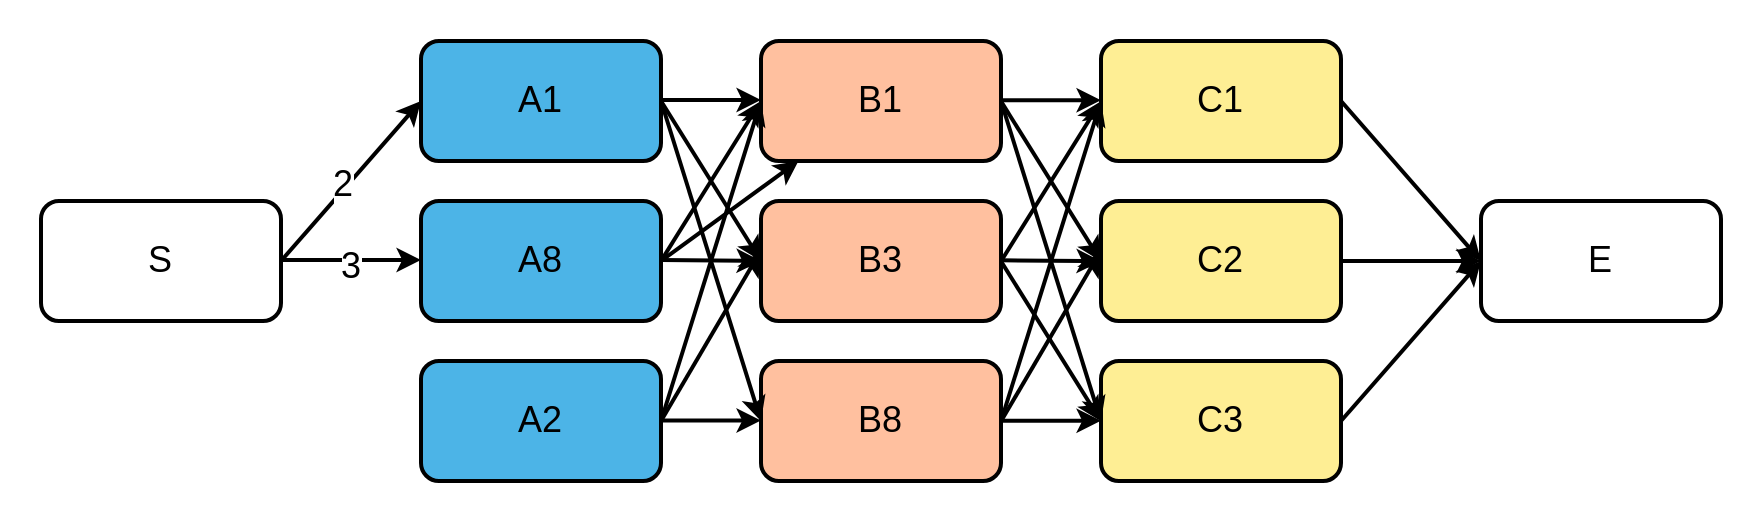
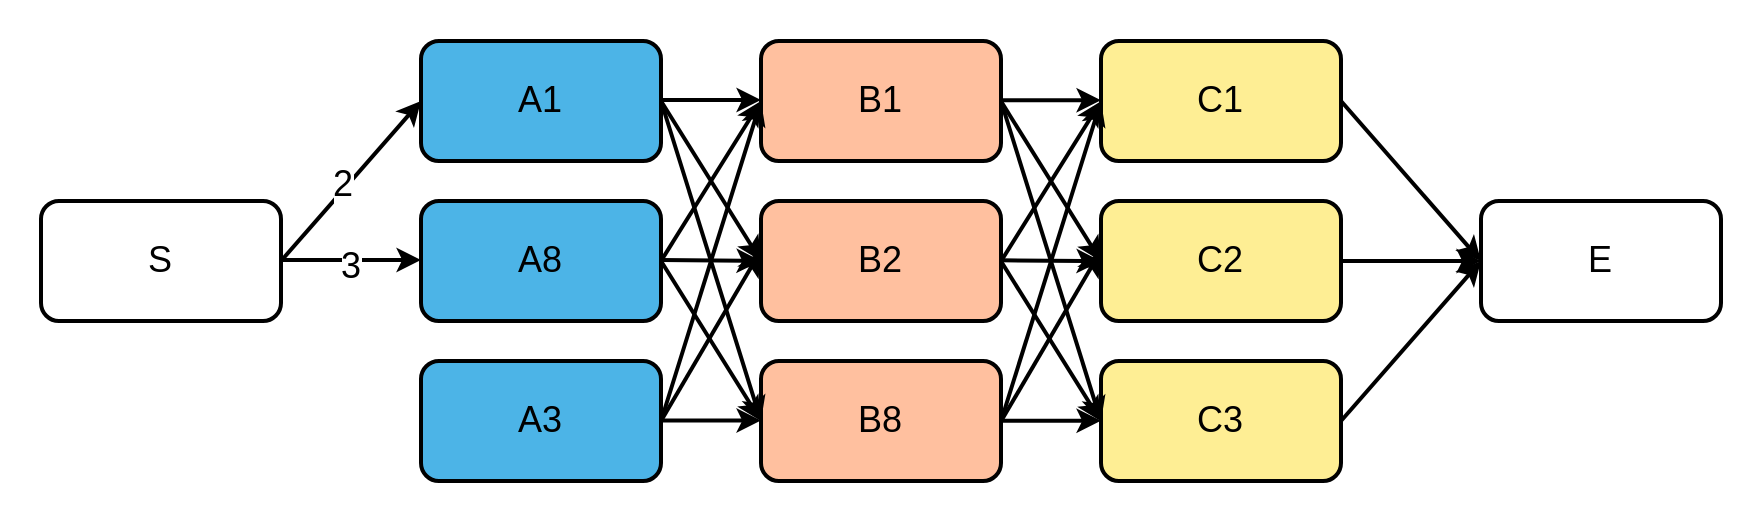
(694, 237) -> (731, 372)
(881, 261) -> (881, 261)
(541, 421) -> (541, 421)
